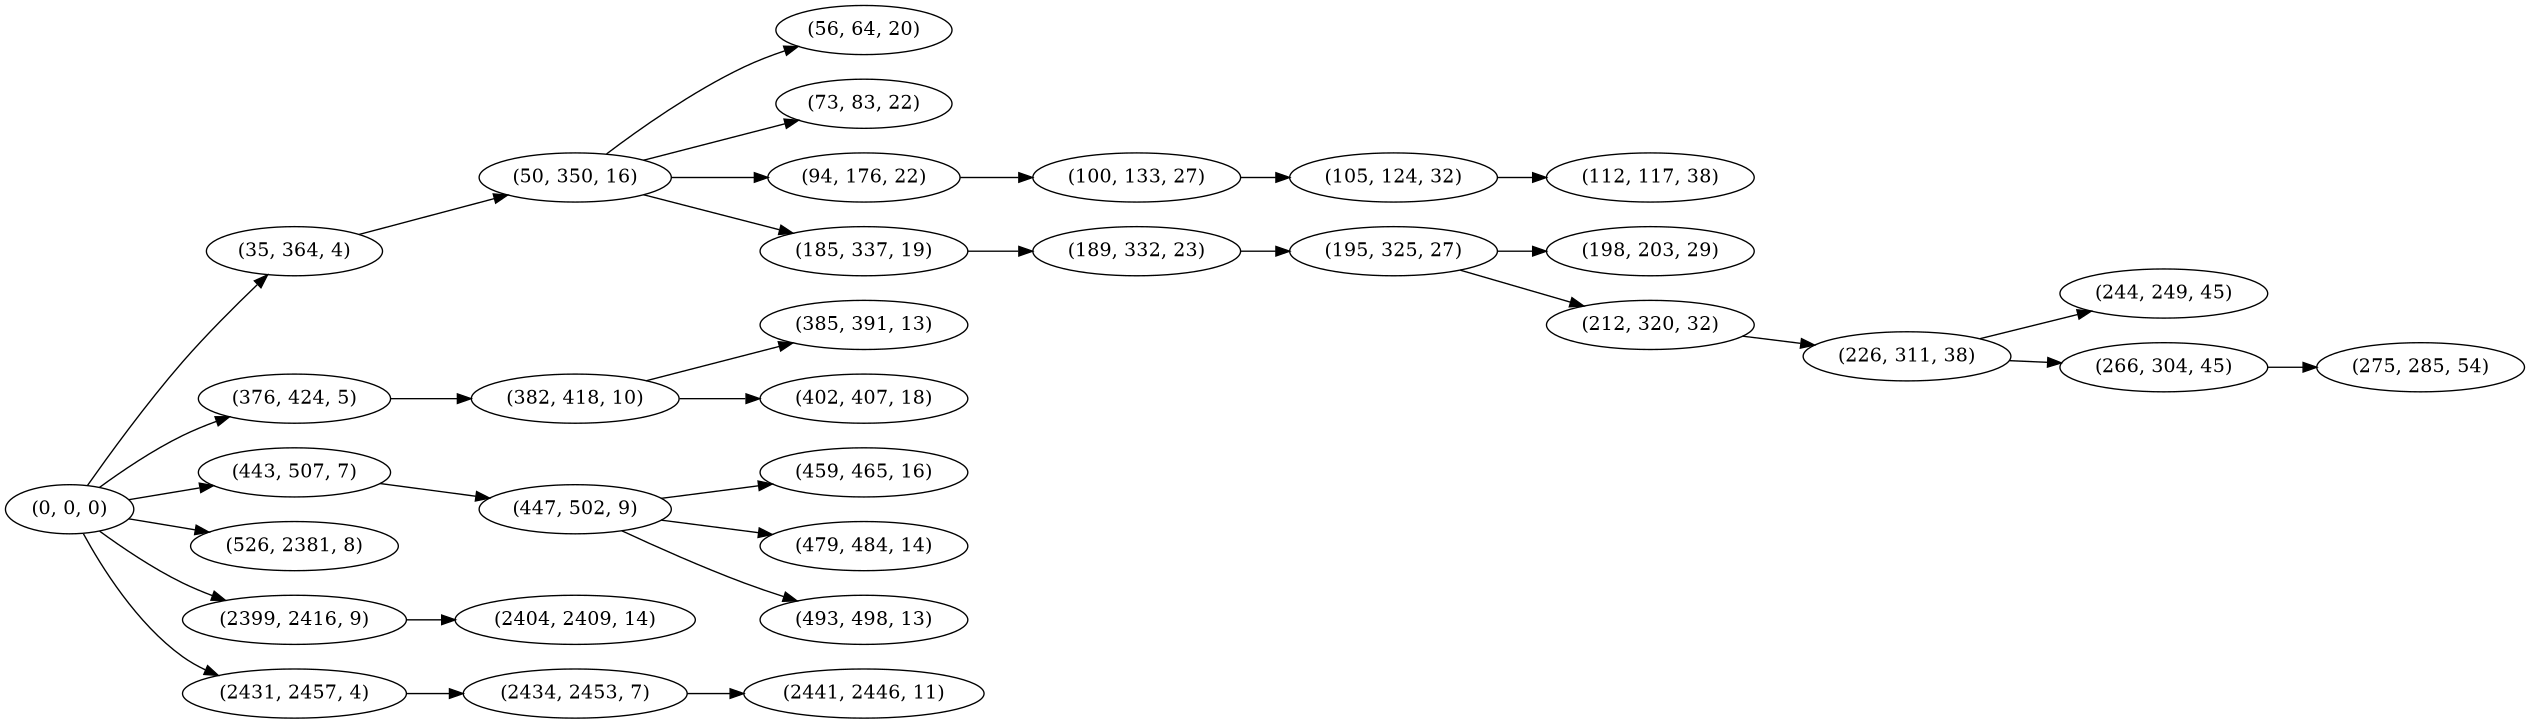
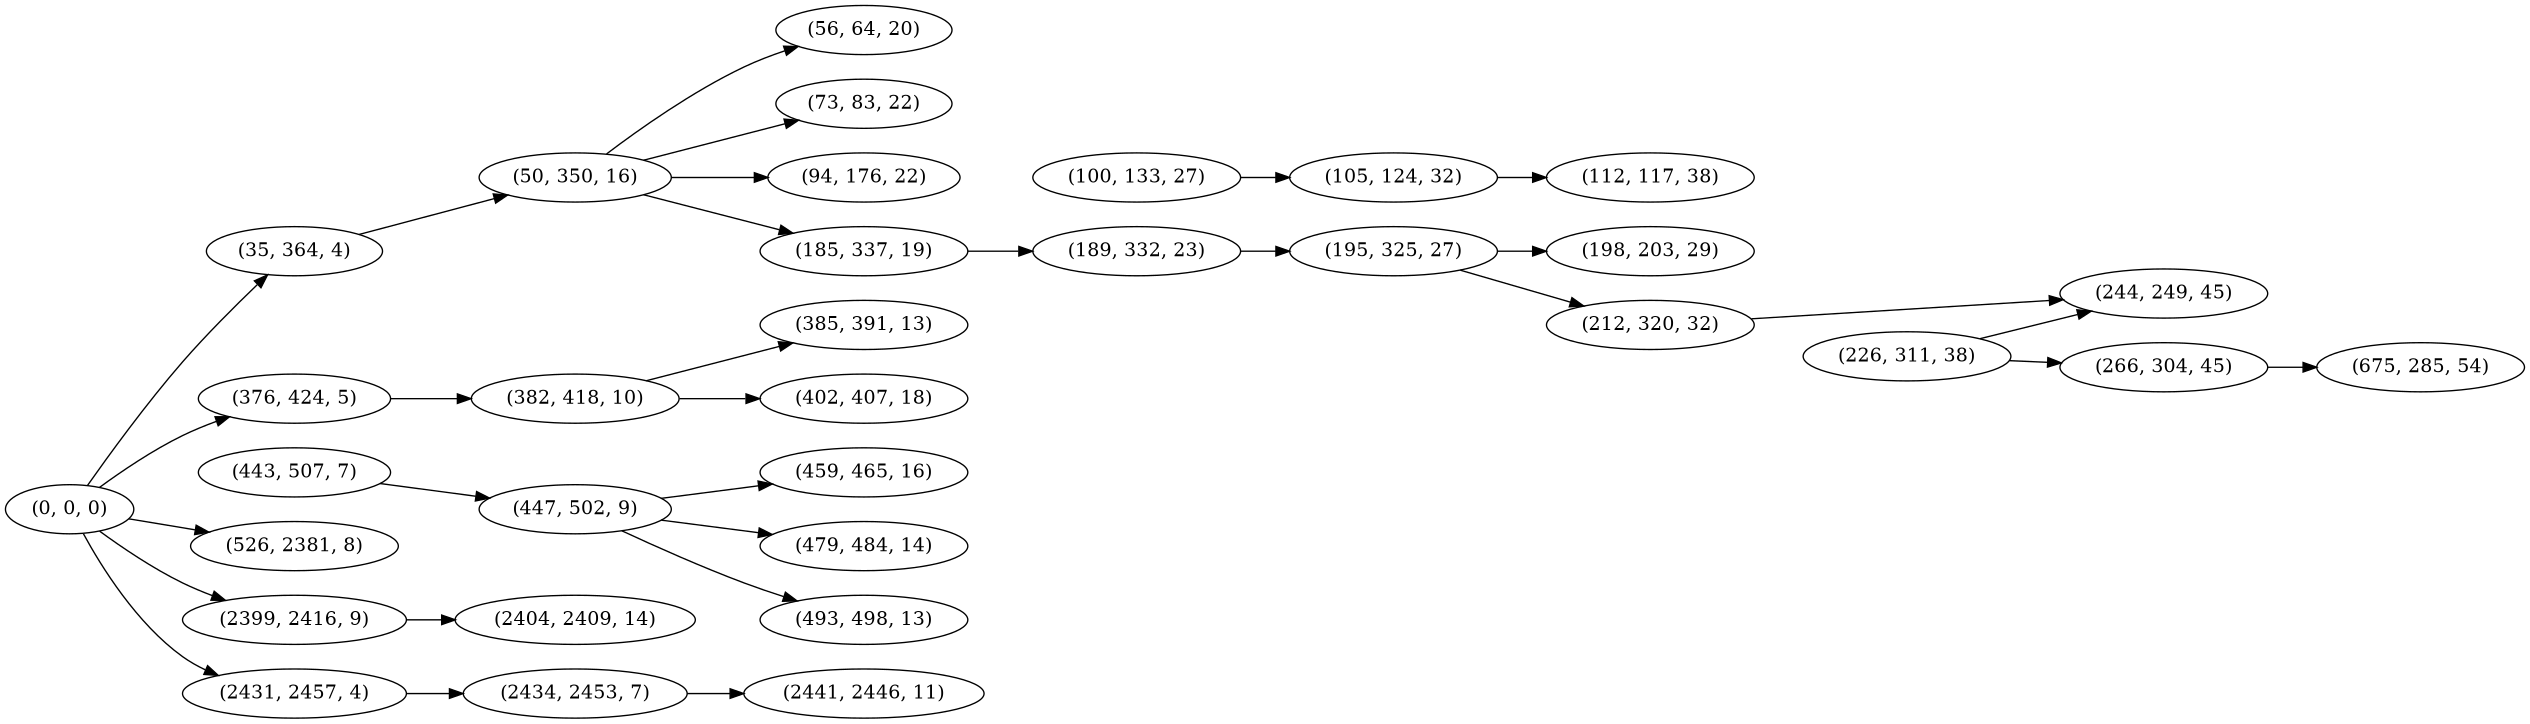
(989, 177) -> none
(1772, 340) -> (1900, 310)
(2421, 367) -> (2421, 367)
(164, 494) -> none
